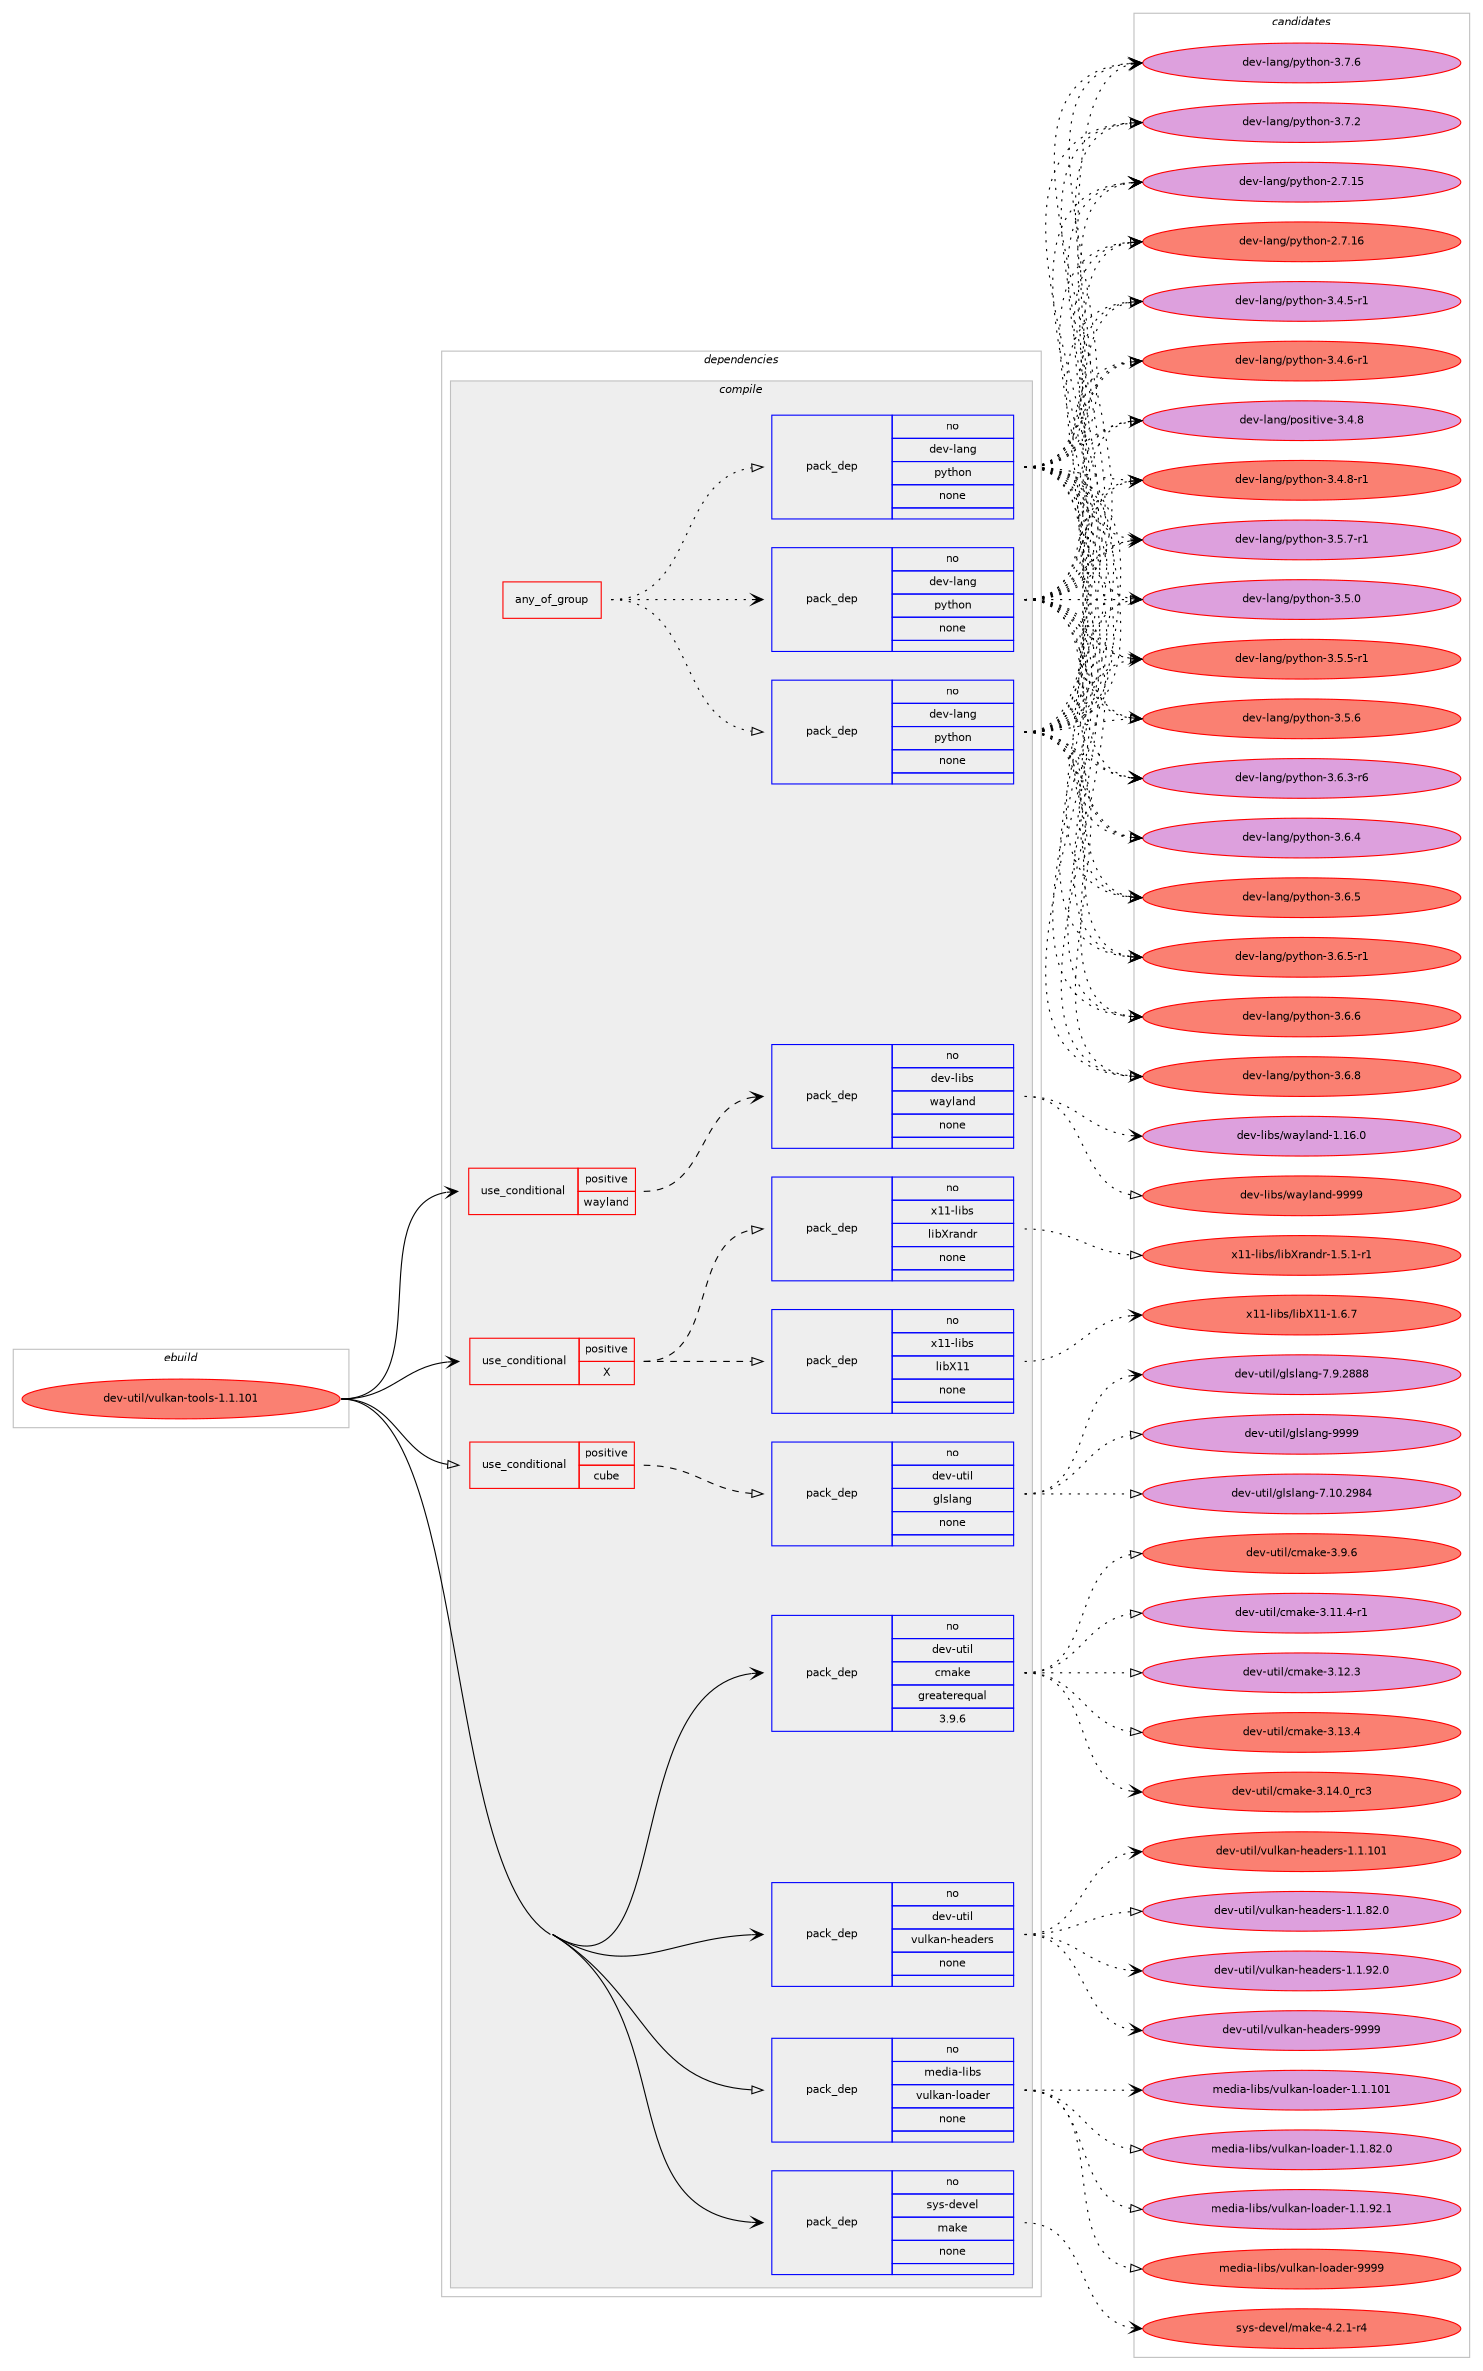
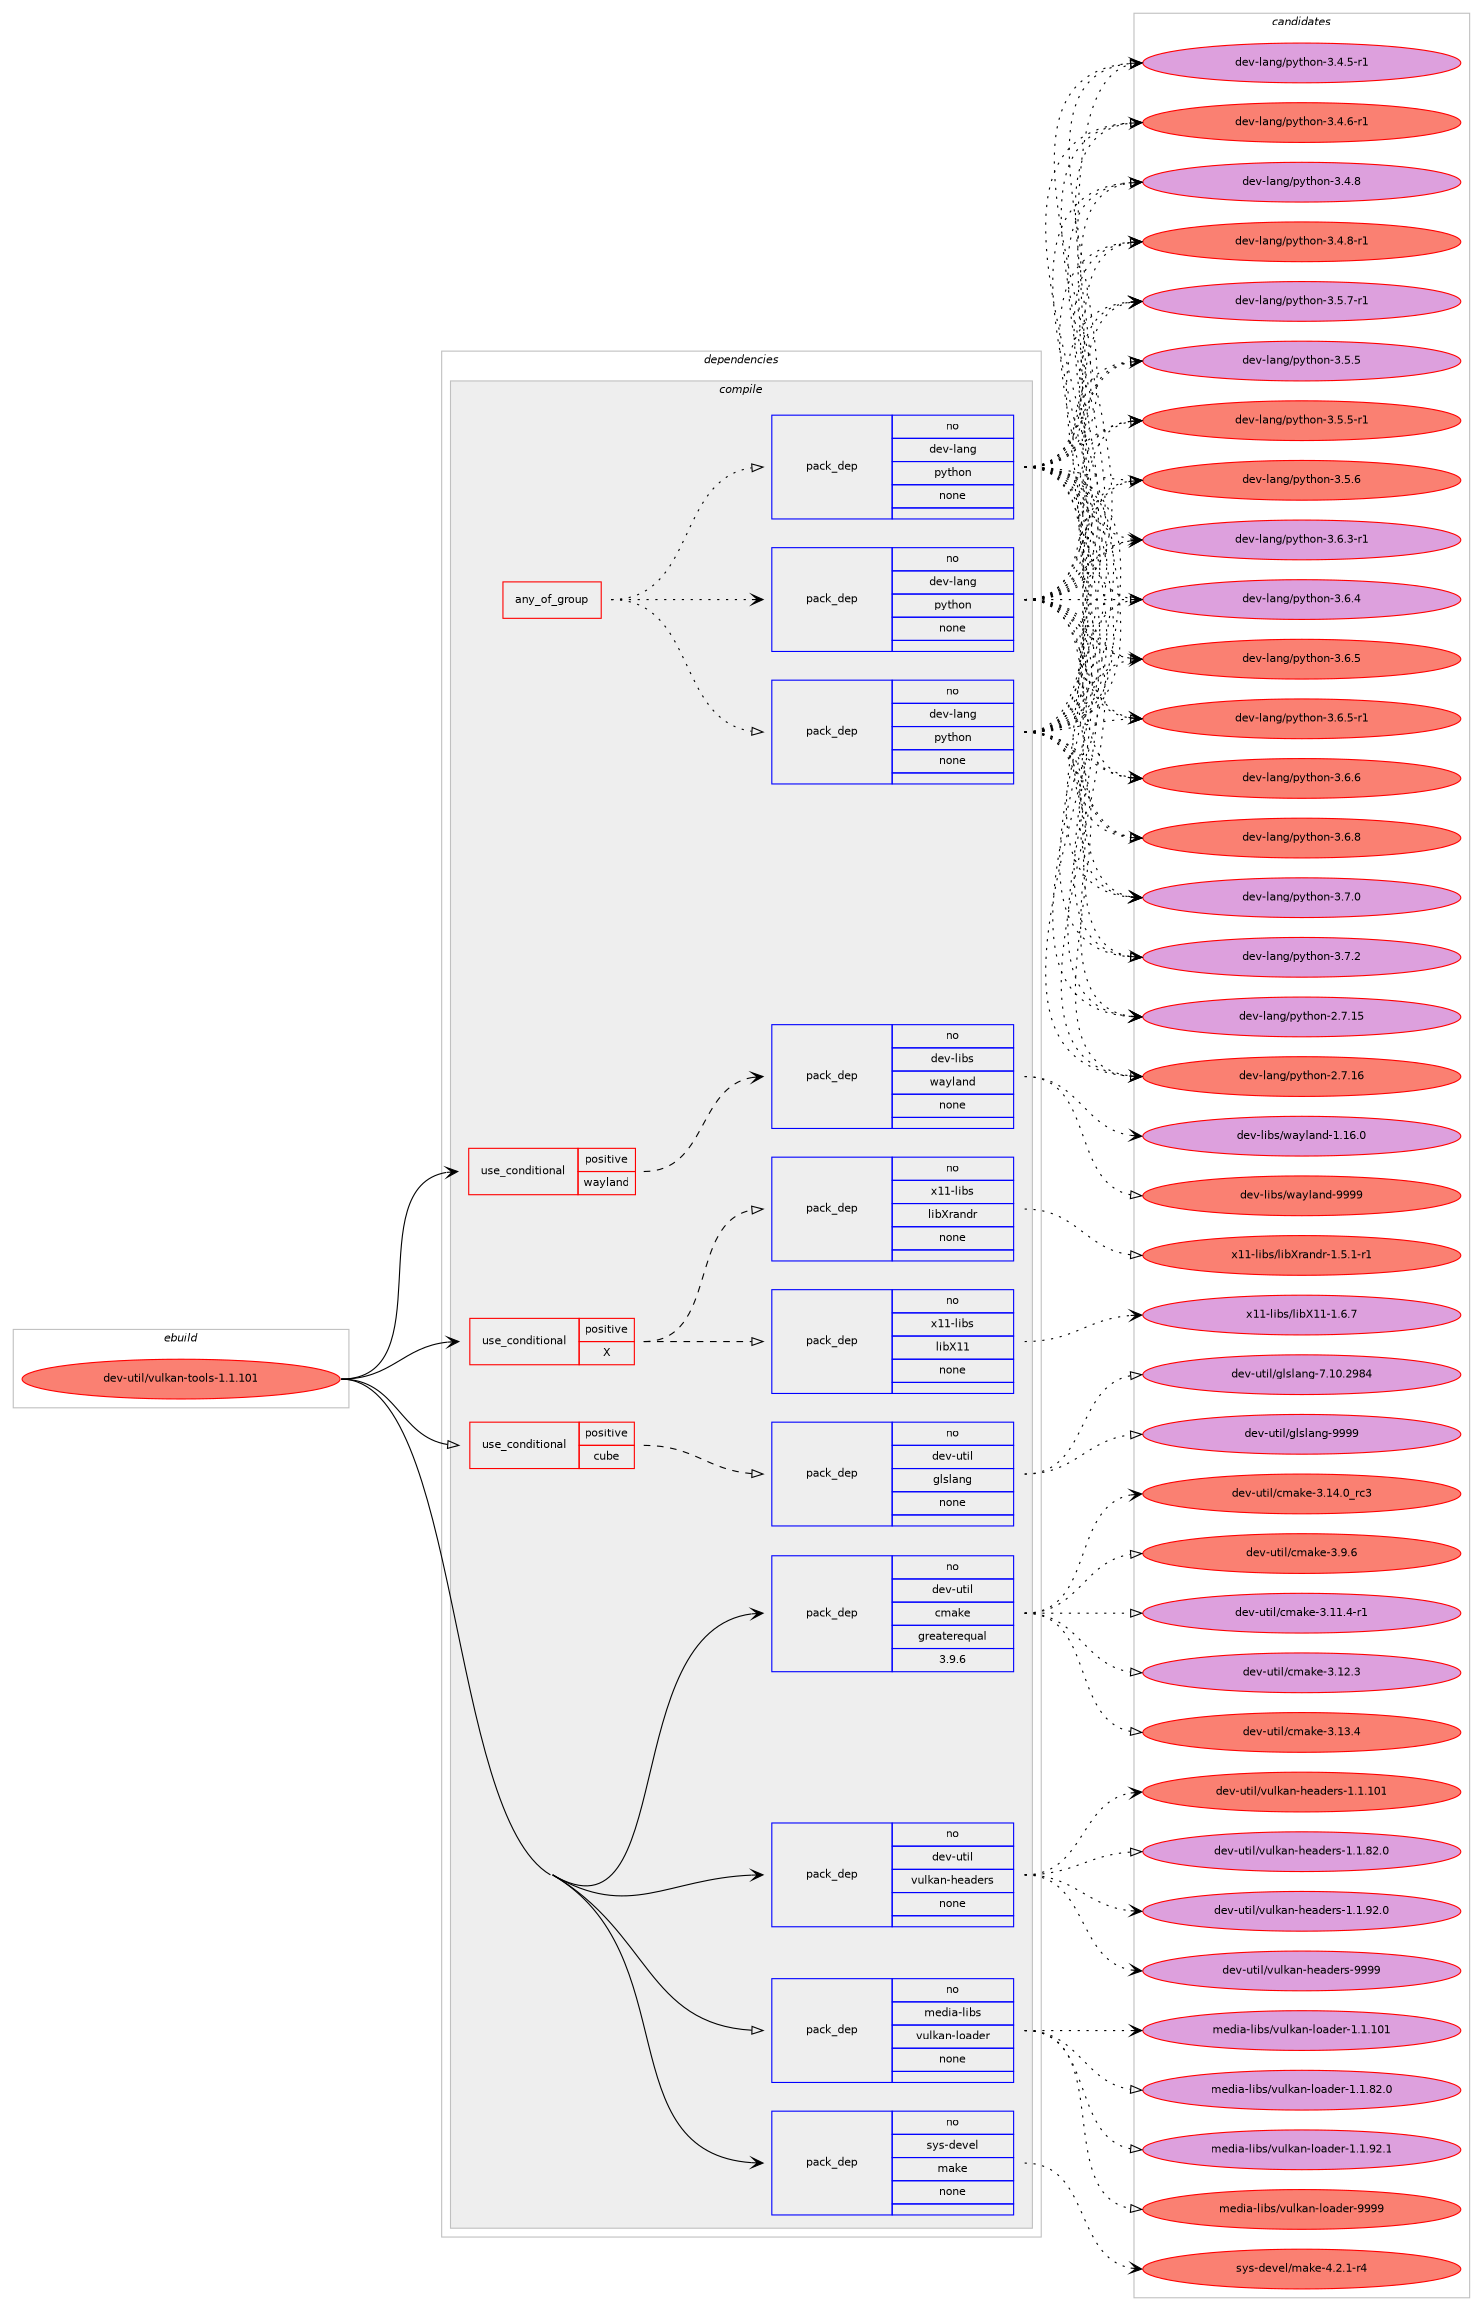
(1302, 63) -> (1302, 898)
(1302, 421) -> (1302, 182)
(1302, 600) -> (1302, 361)
(1302, 778) -> (1302, 540)
(1302, 1315) -> (1302, 1315)
(1302, 1375) -> none
